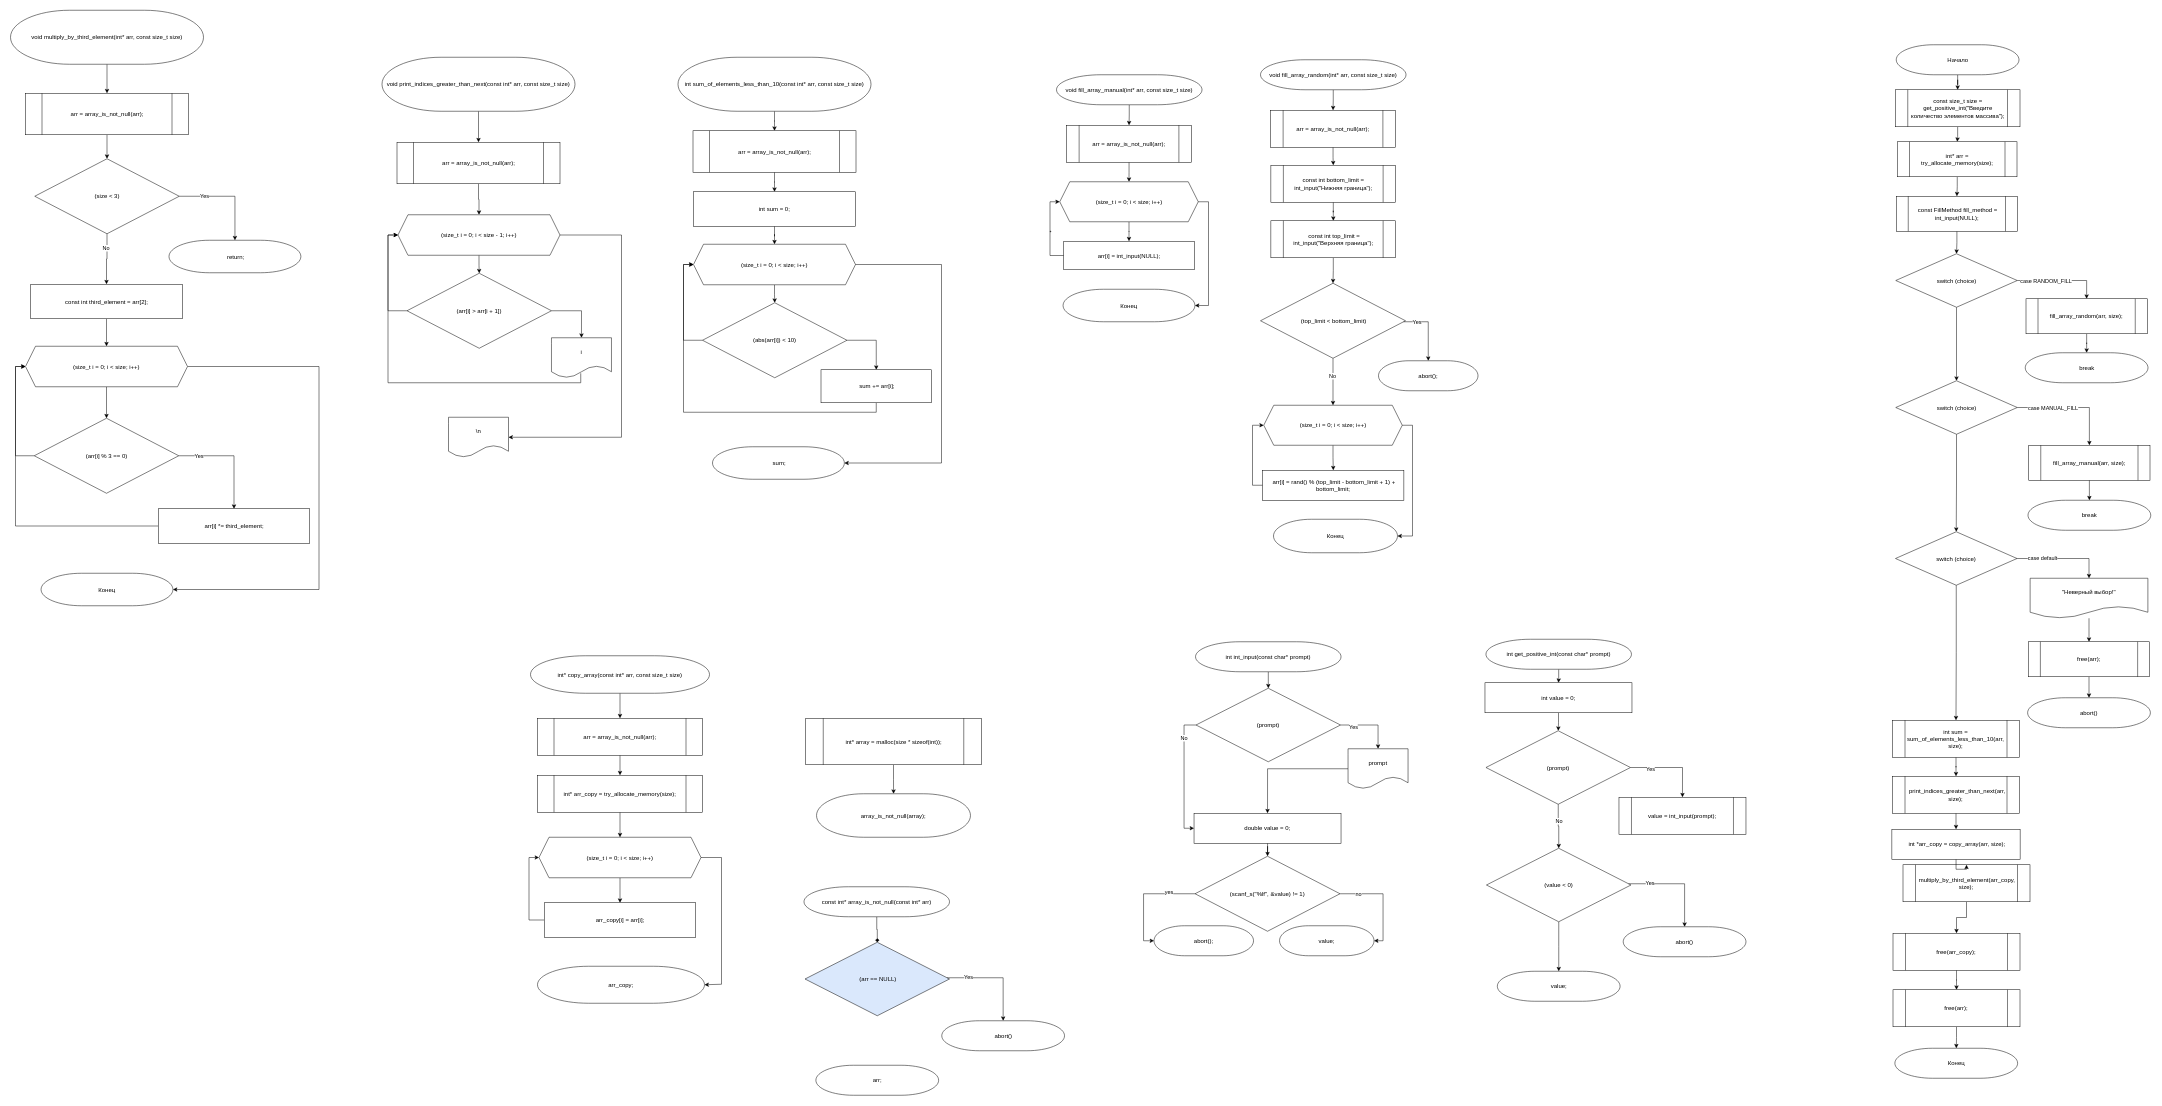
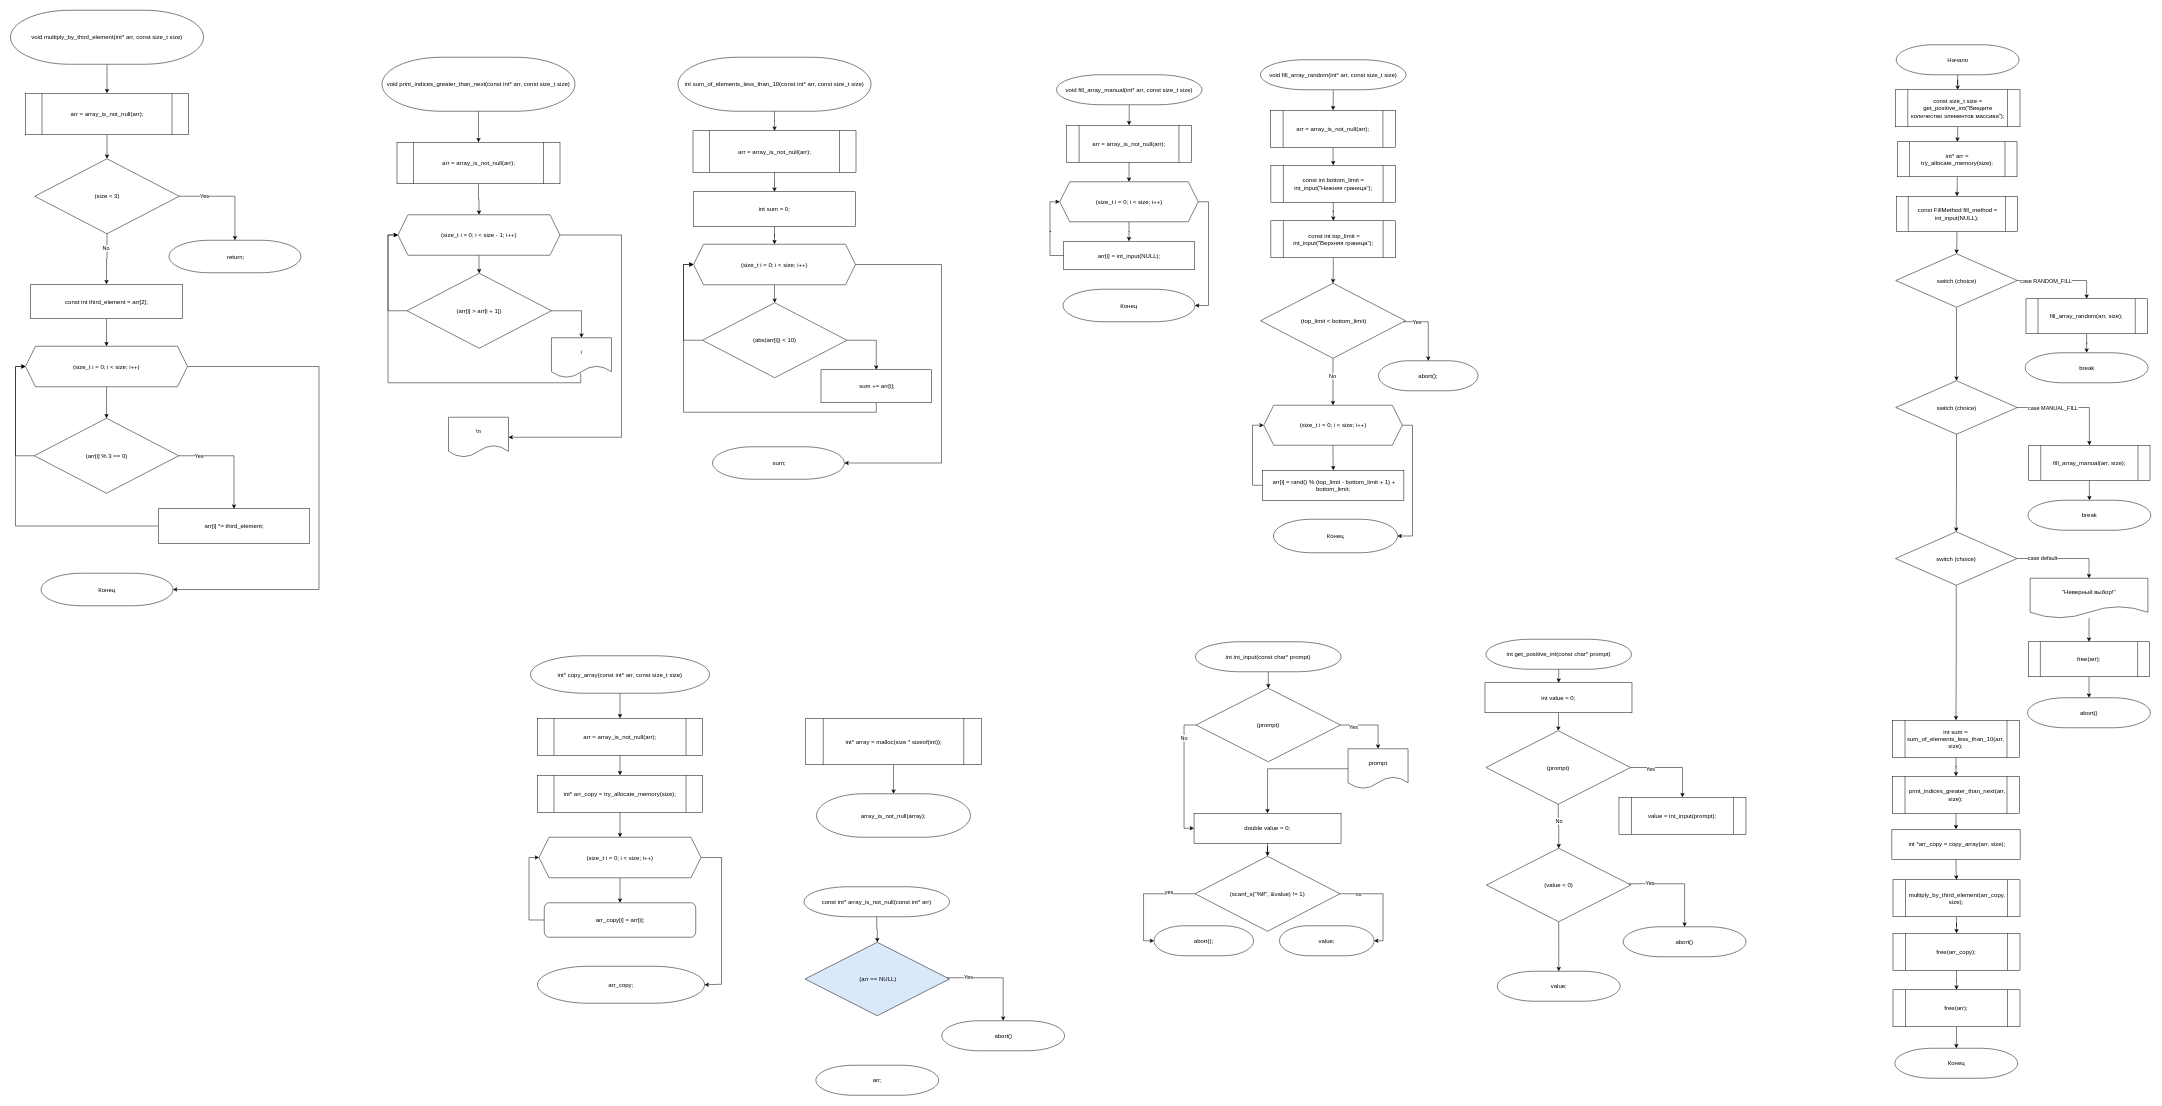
(1966, 883) -> (1956, 898)
(620, 920) -> (620, 920)
(877, 937) -> (877, 937)
